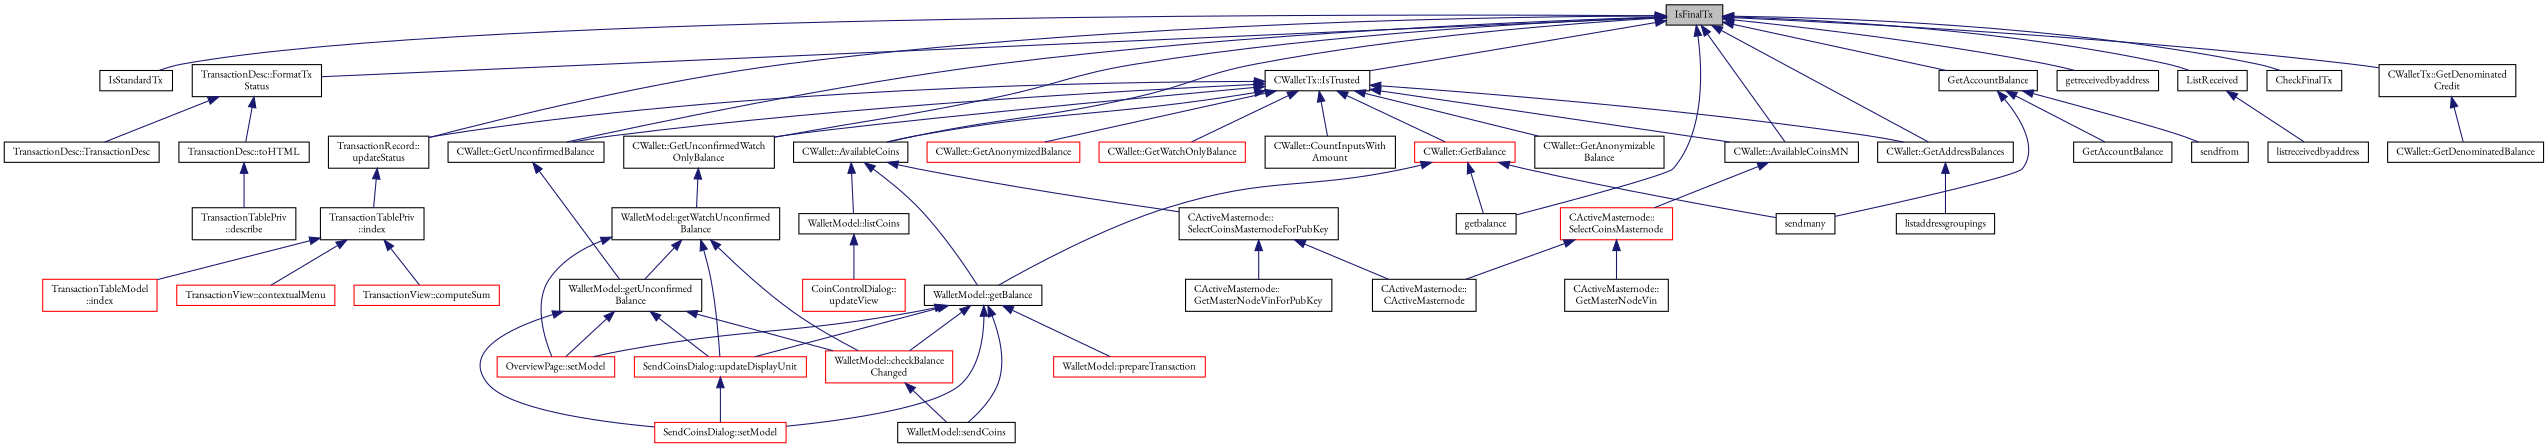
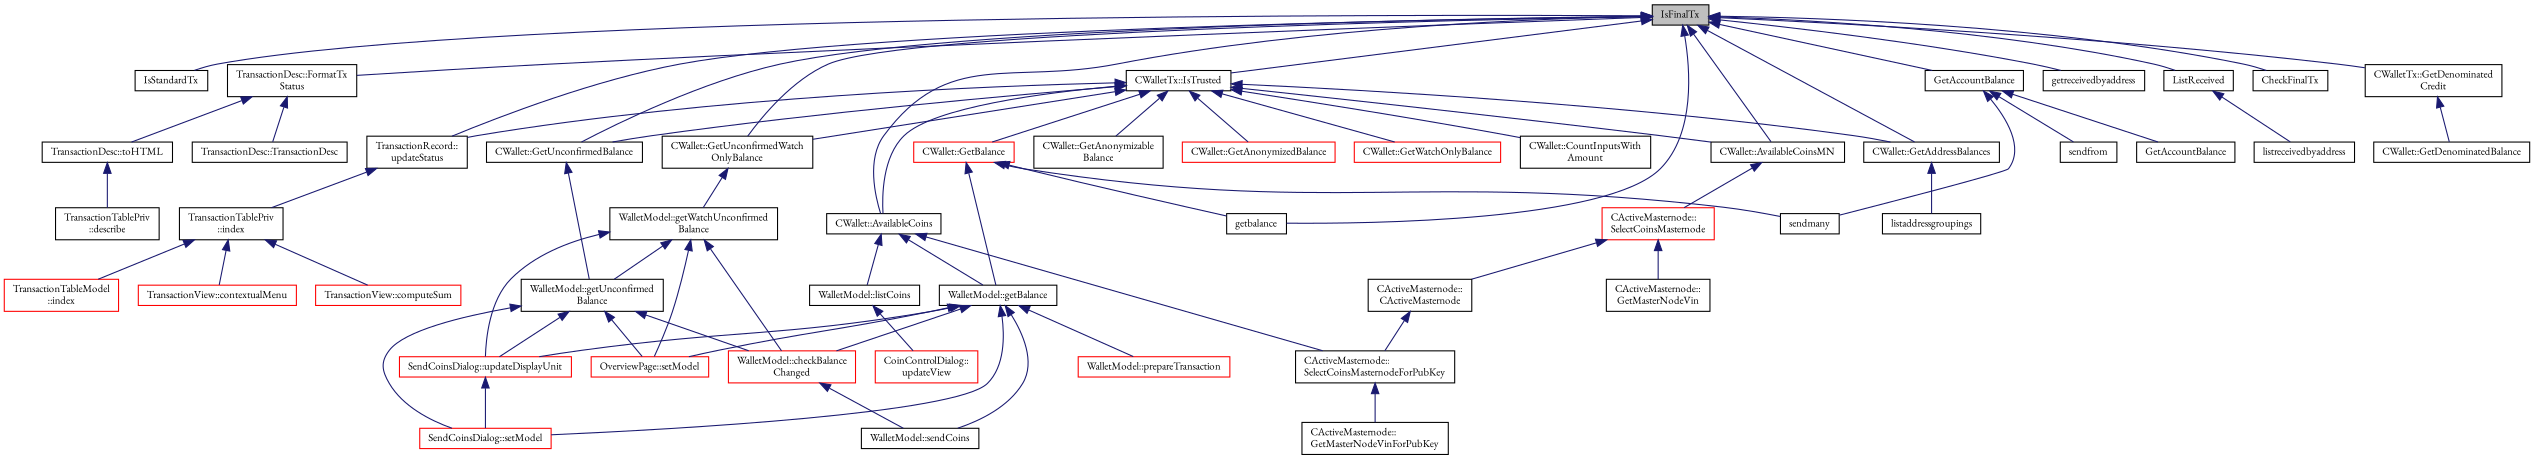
(1347, 262) -> (1395, 336)
